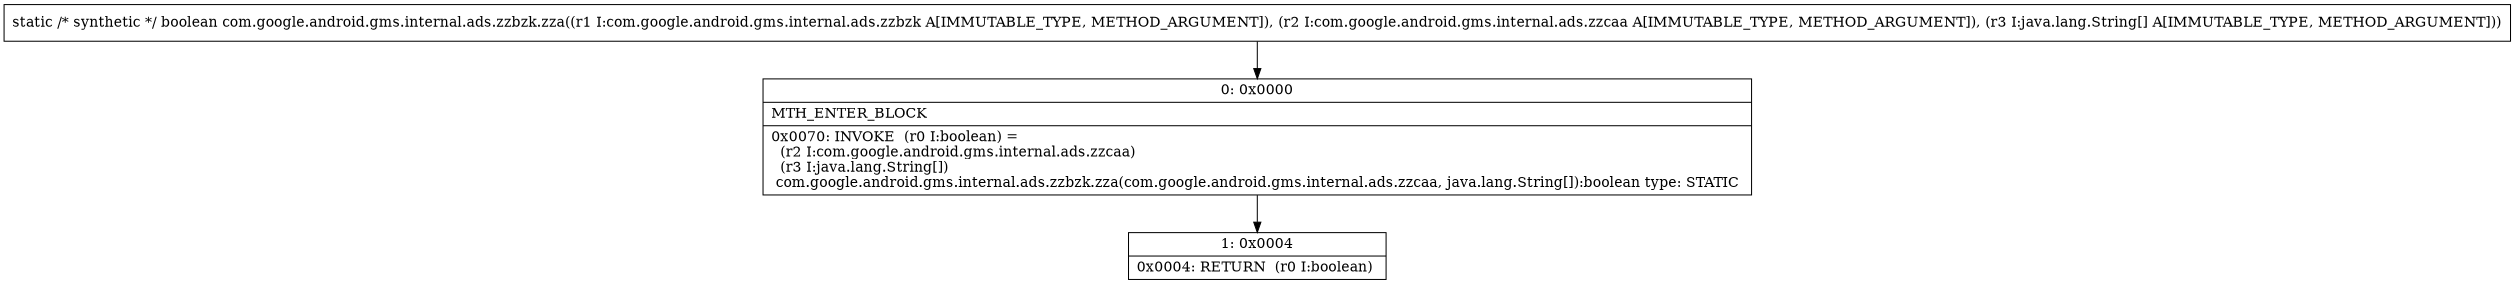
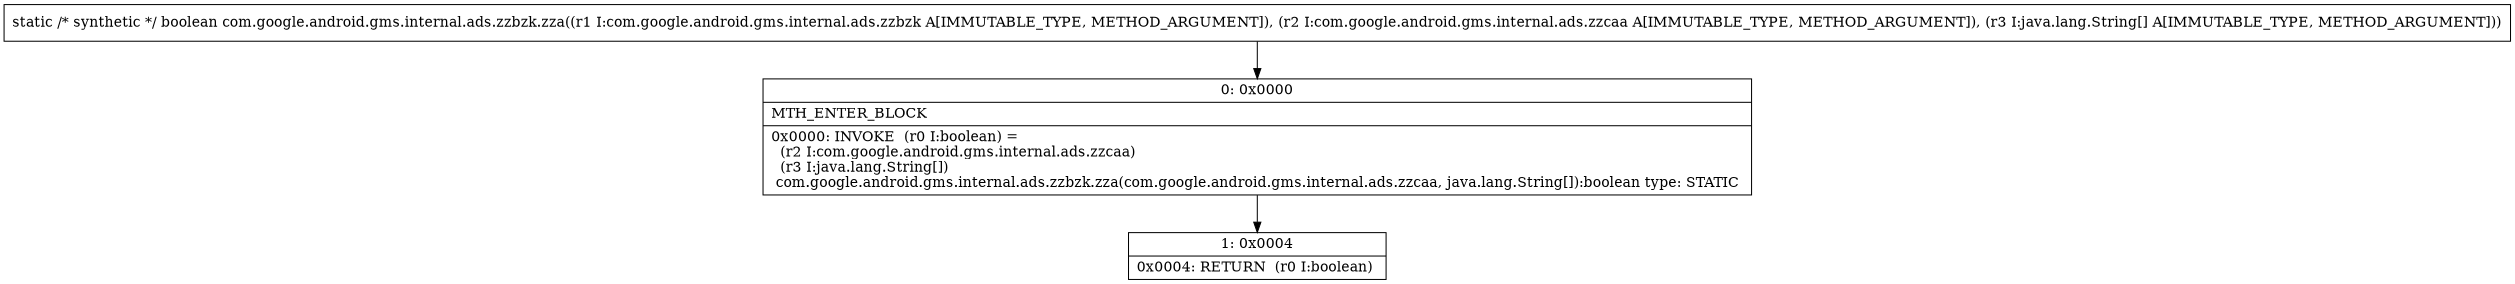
(897, 137) -> (897, 137)
